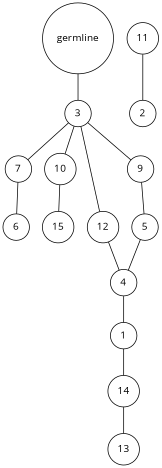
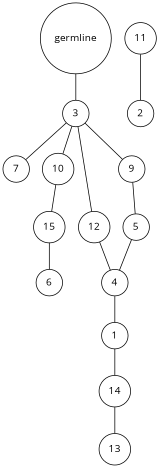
(17, 198) -> (49, 256)
